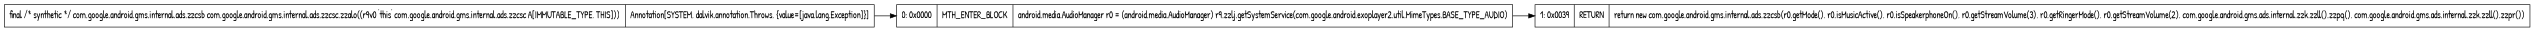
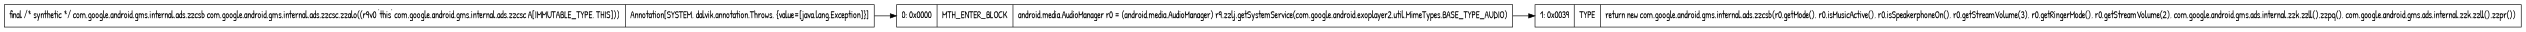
(1592, 16) -> (1587, 16)
